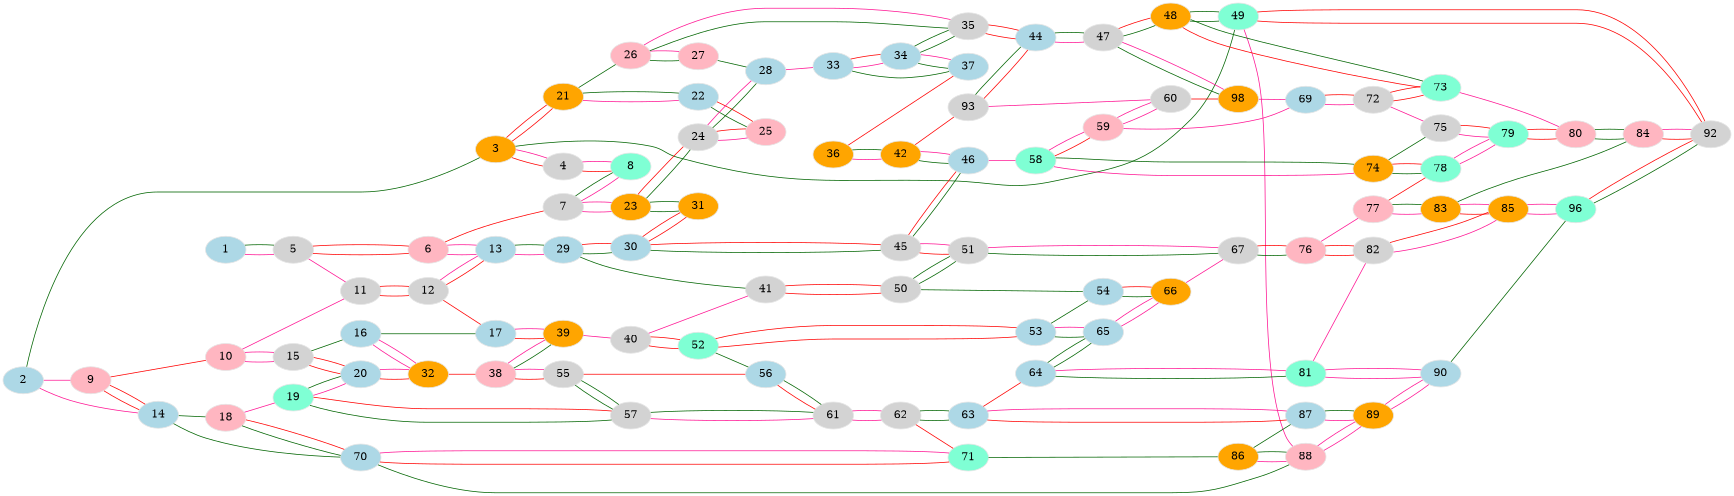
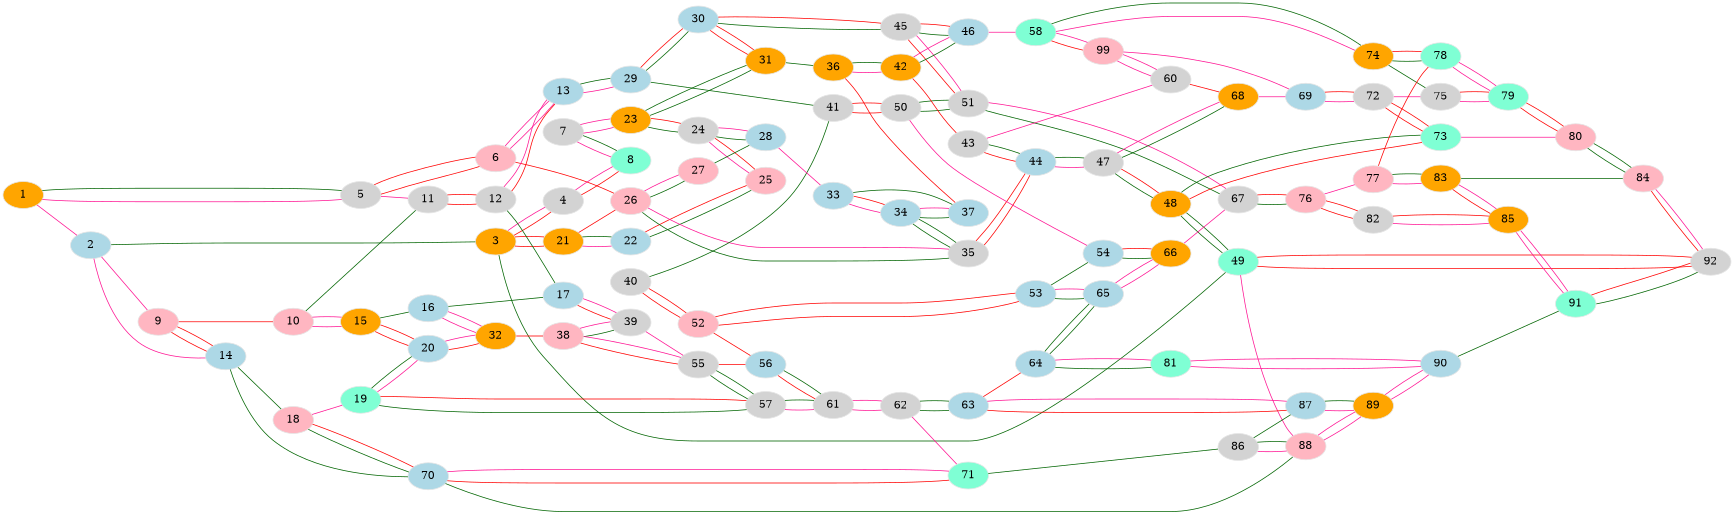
none -> (800, 64)
(597, 76) -> (597, 221)
(1238, 99) -> (1238, 97)
(968, 107) -> (968, 144)
(1103, 128) -> (1103, 51)
(1576, 209) -> (1576, 304)
none -> (57, 220)
(493, 224) -> (566, 175)
(226, 250) -> (23, 195)
(1002, 291) -> (991, 192)
(462, 312) -> (536, 251)
(1339, 312) -> none
(698, 315) -> (761, 222)
(293, 324) -> (361, 261)
(563, 334) -> (631, 322)
(597, 337) -> (665, 344)
(698, 346) -> (698, 324)
(293, 357) -> (361, 322)
(732, 360) -> (732, 344)
(935, 436) -> (930, 436)
(1238, 457) -> (1238, 447)
